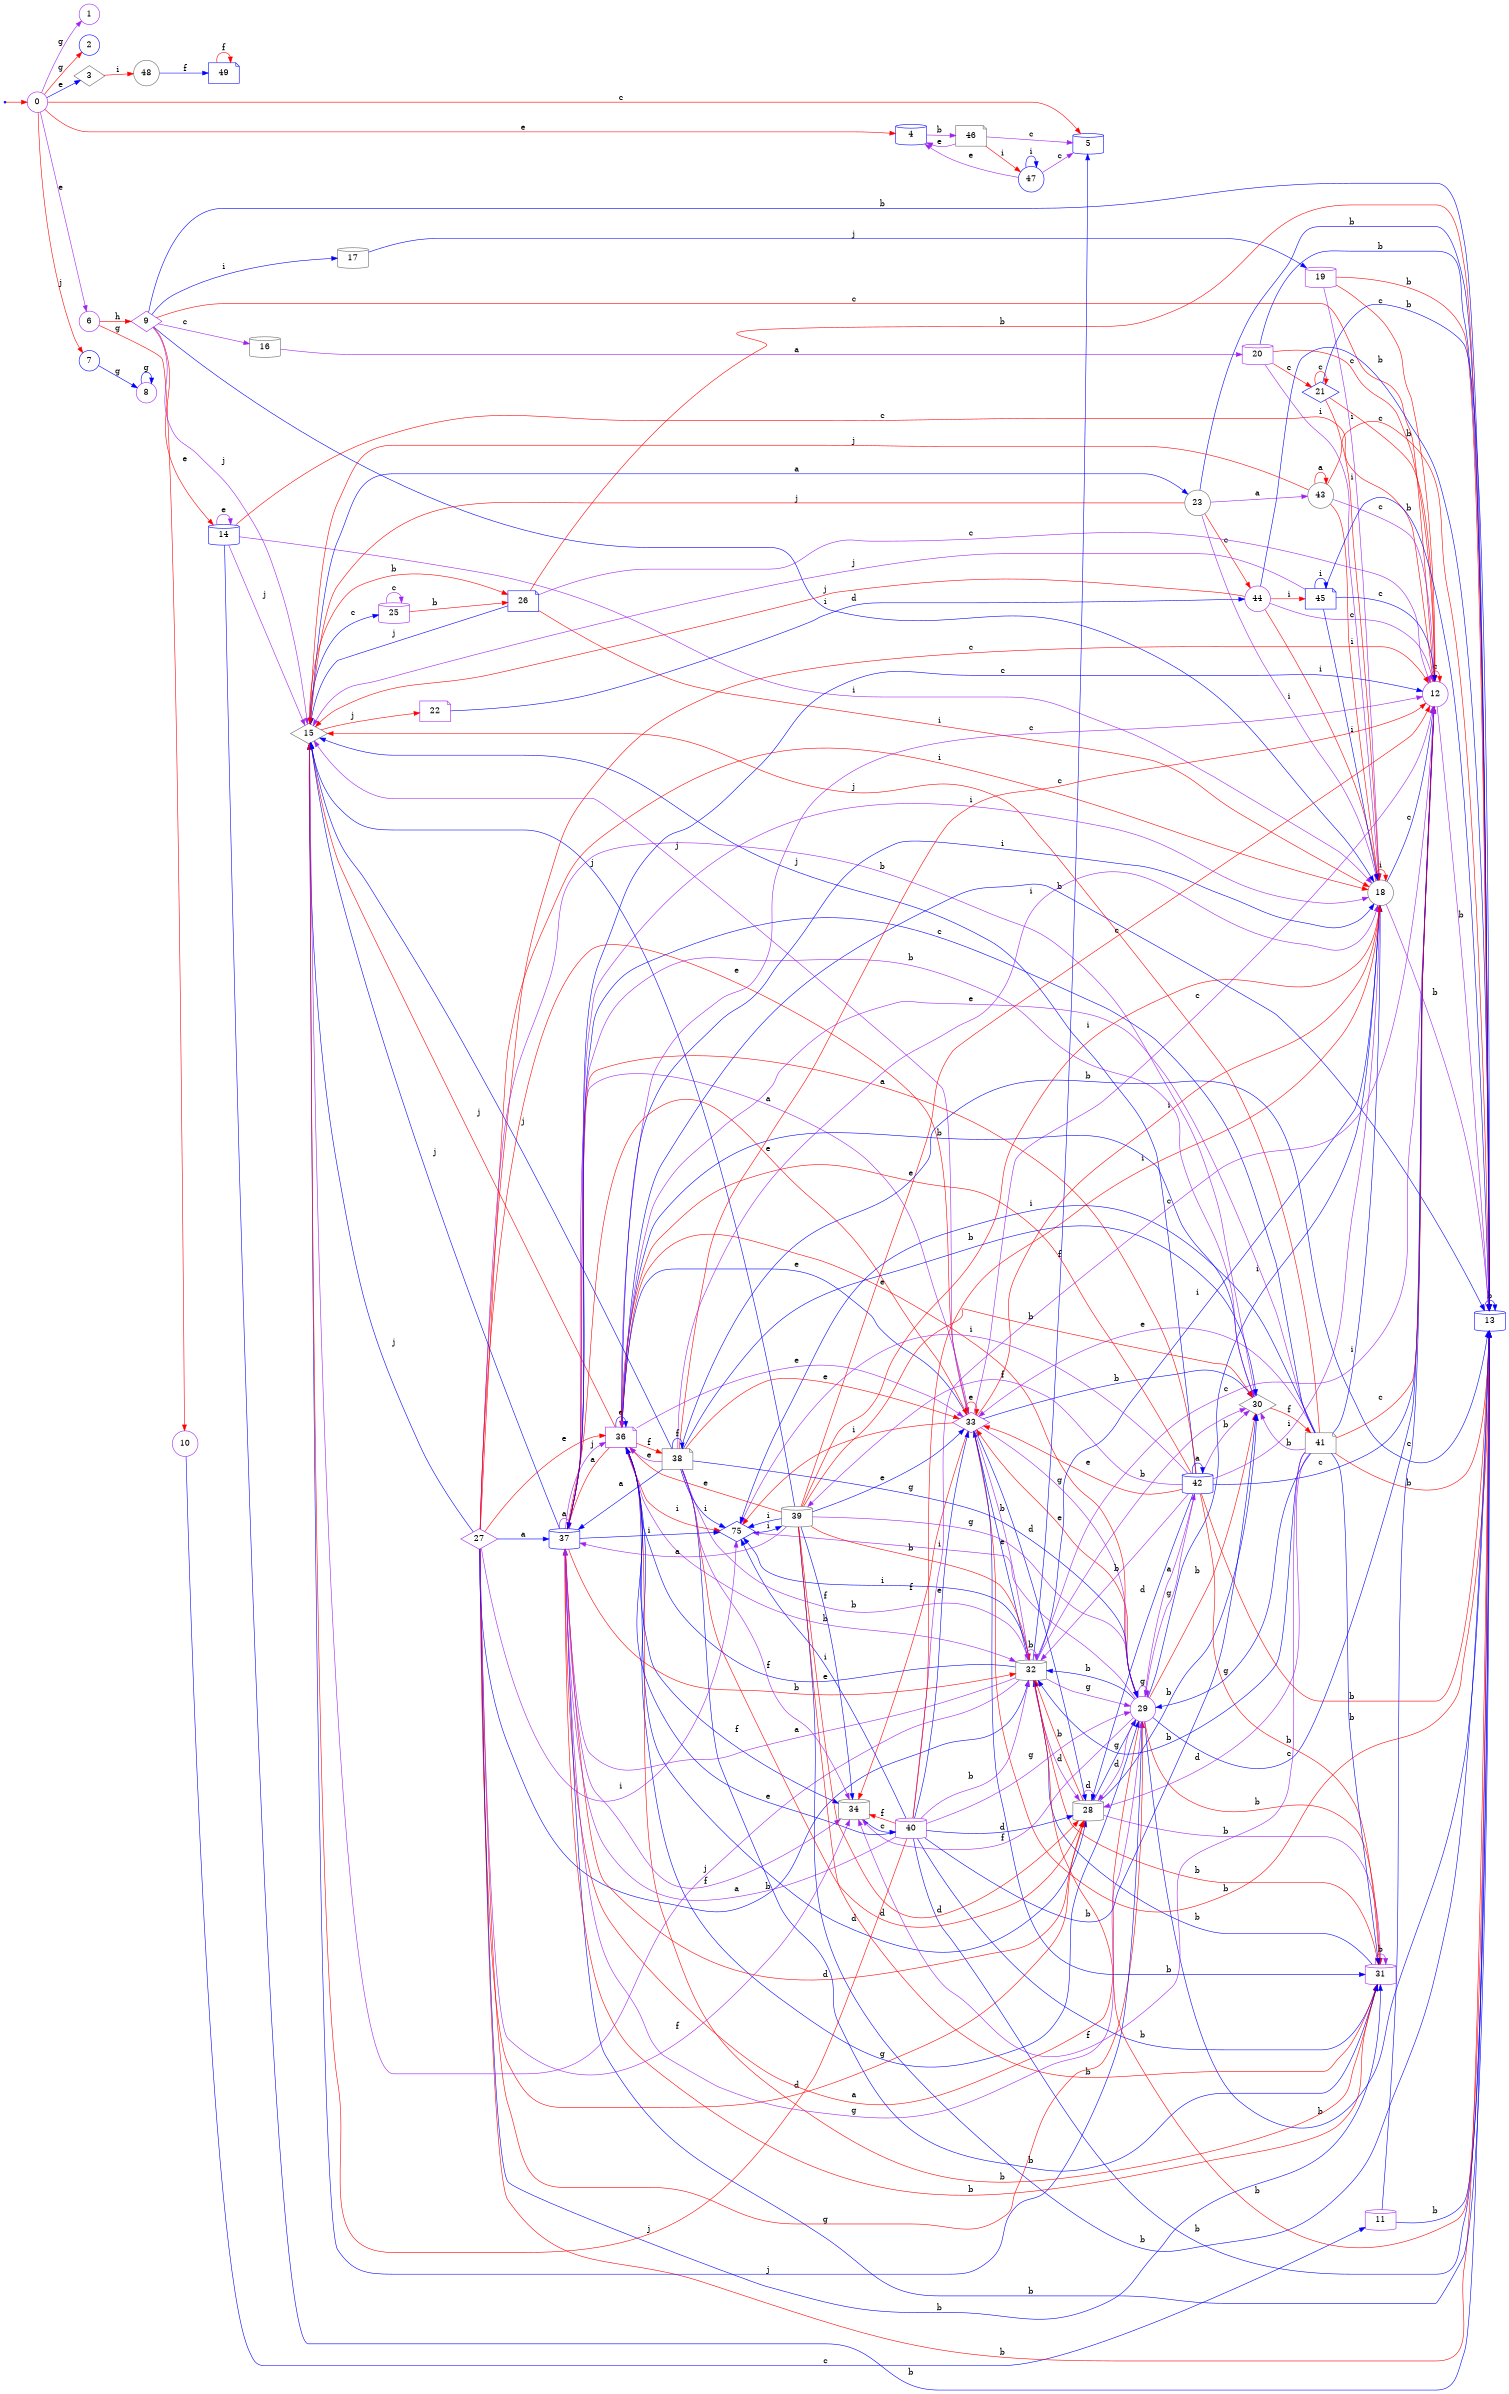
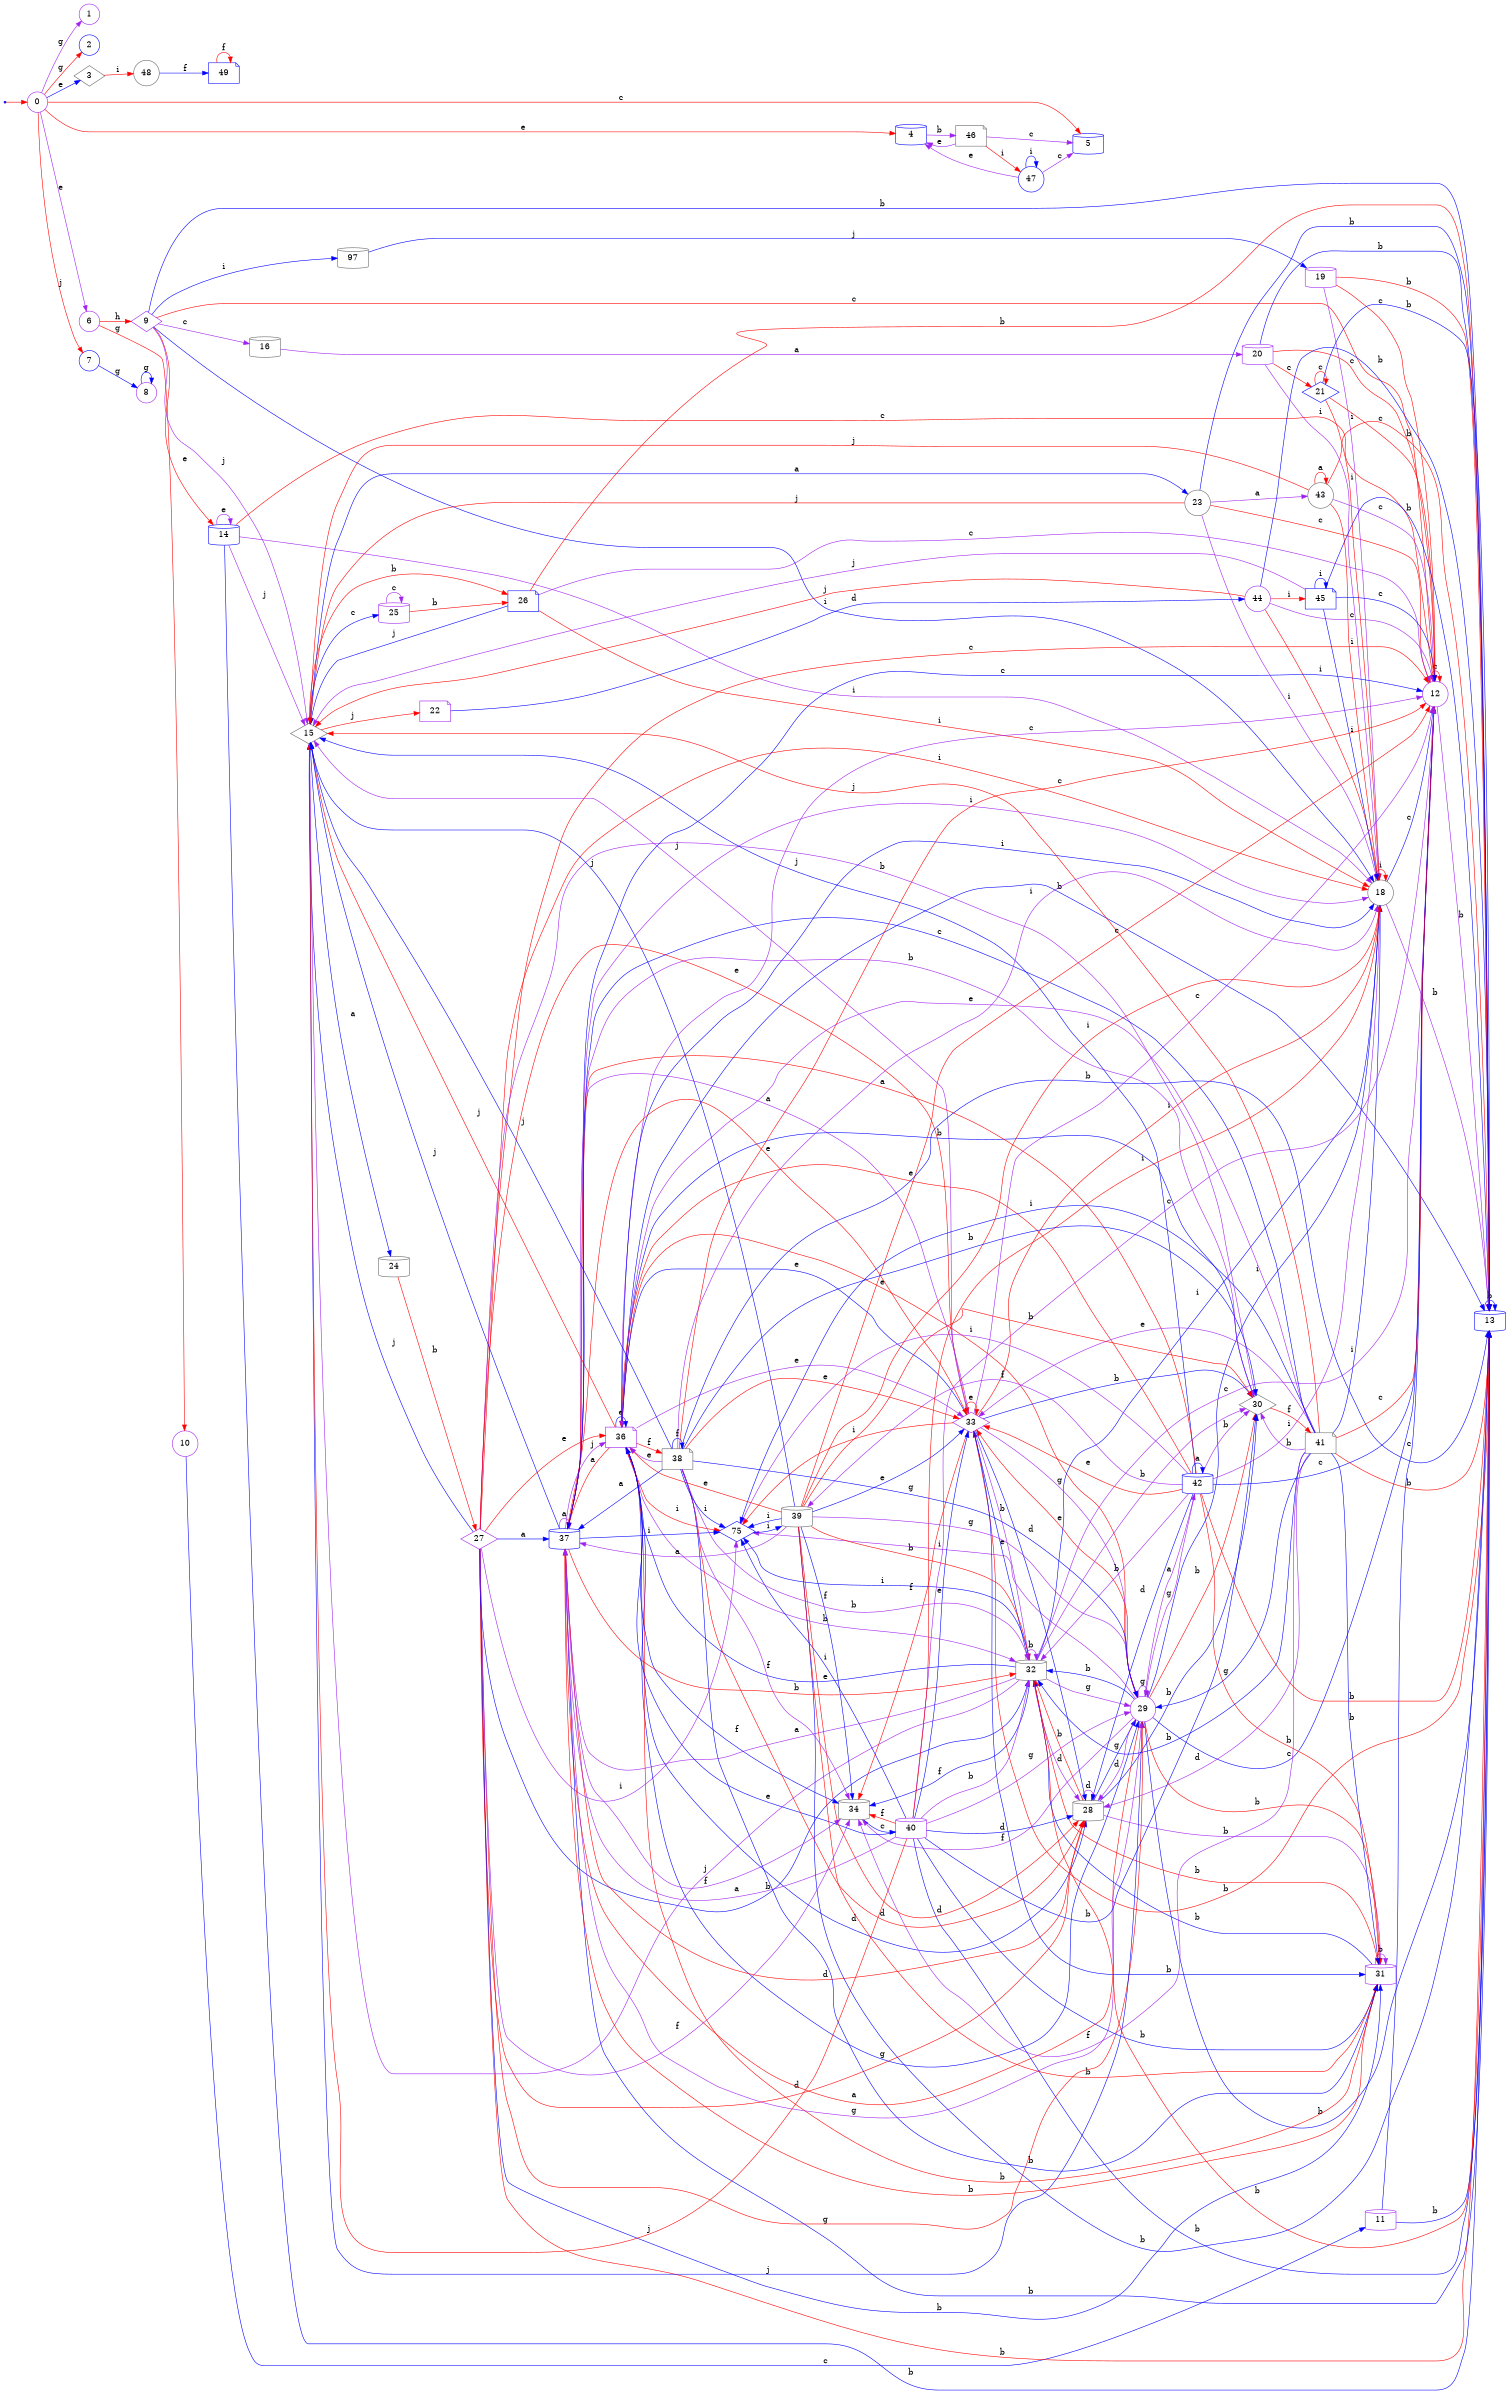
(353, 258) -> (353, 258)
(1226, 548) -> (1371, 543)
(1074, 911) -> (974, 1763)
none -> (394, 1267)
